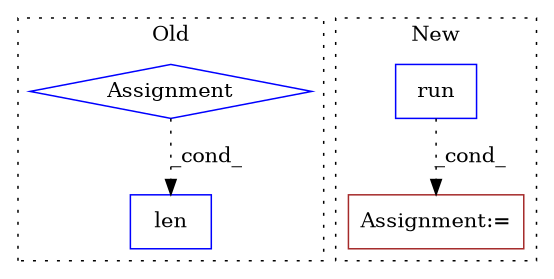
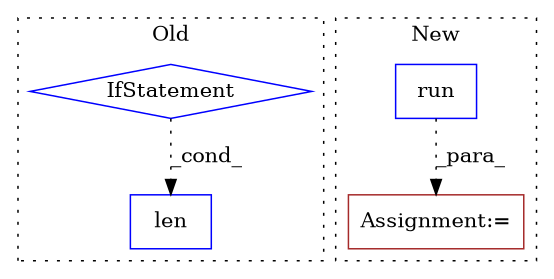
(171, 91) -> (171, 91)
(471, 157) -> (471, 157)
